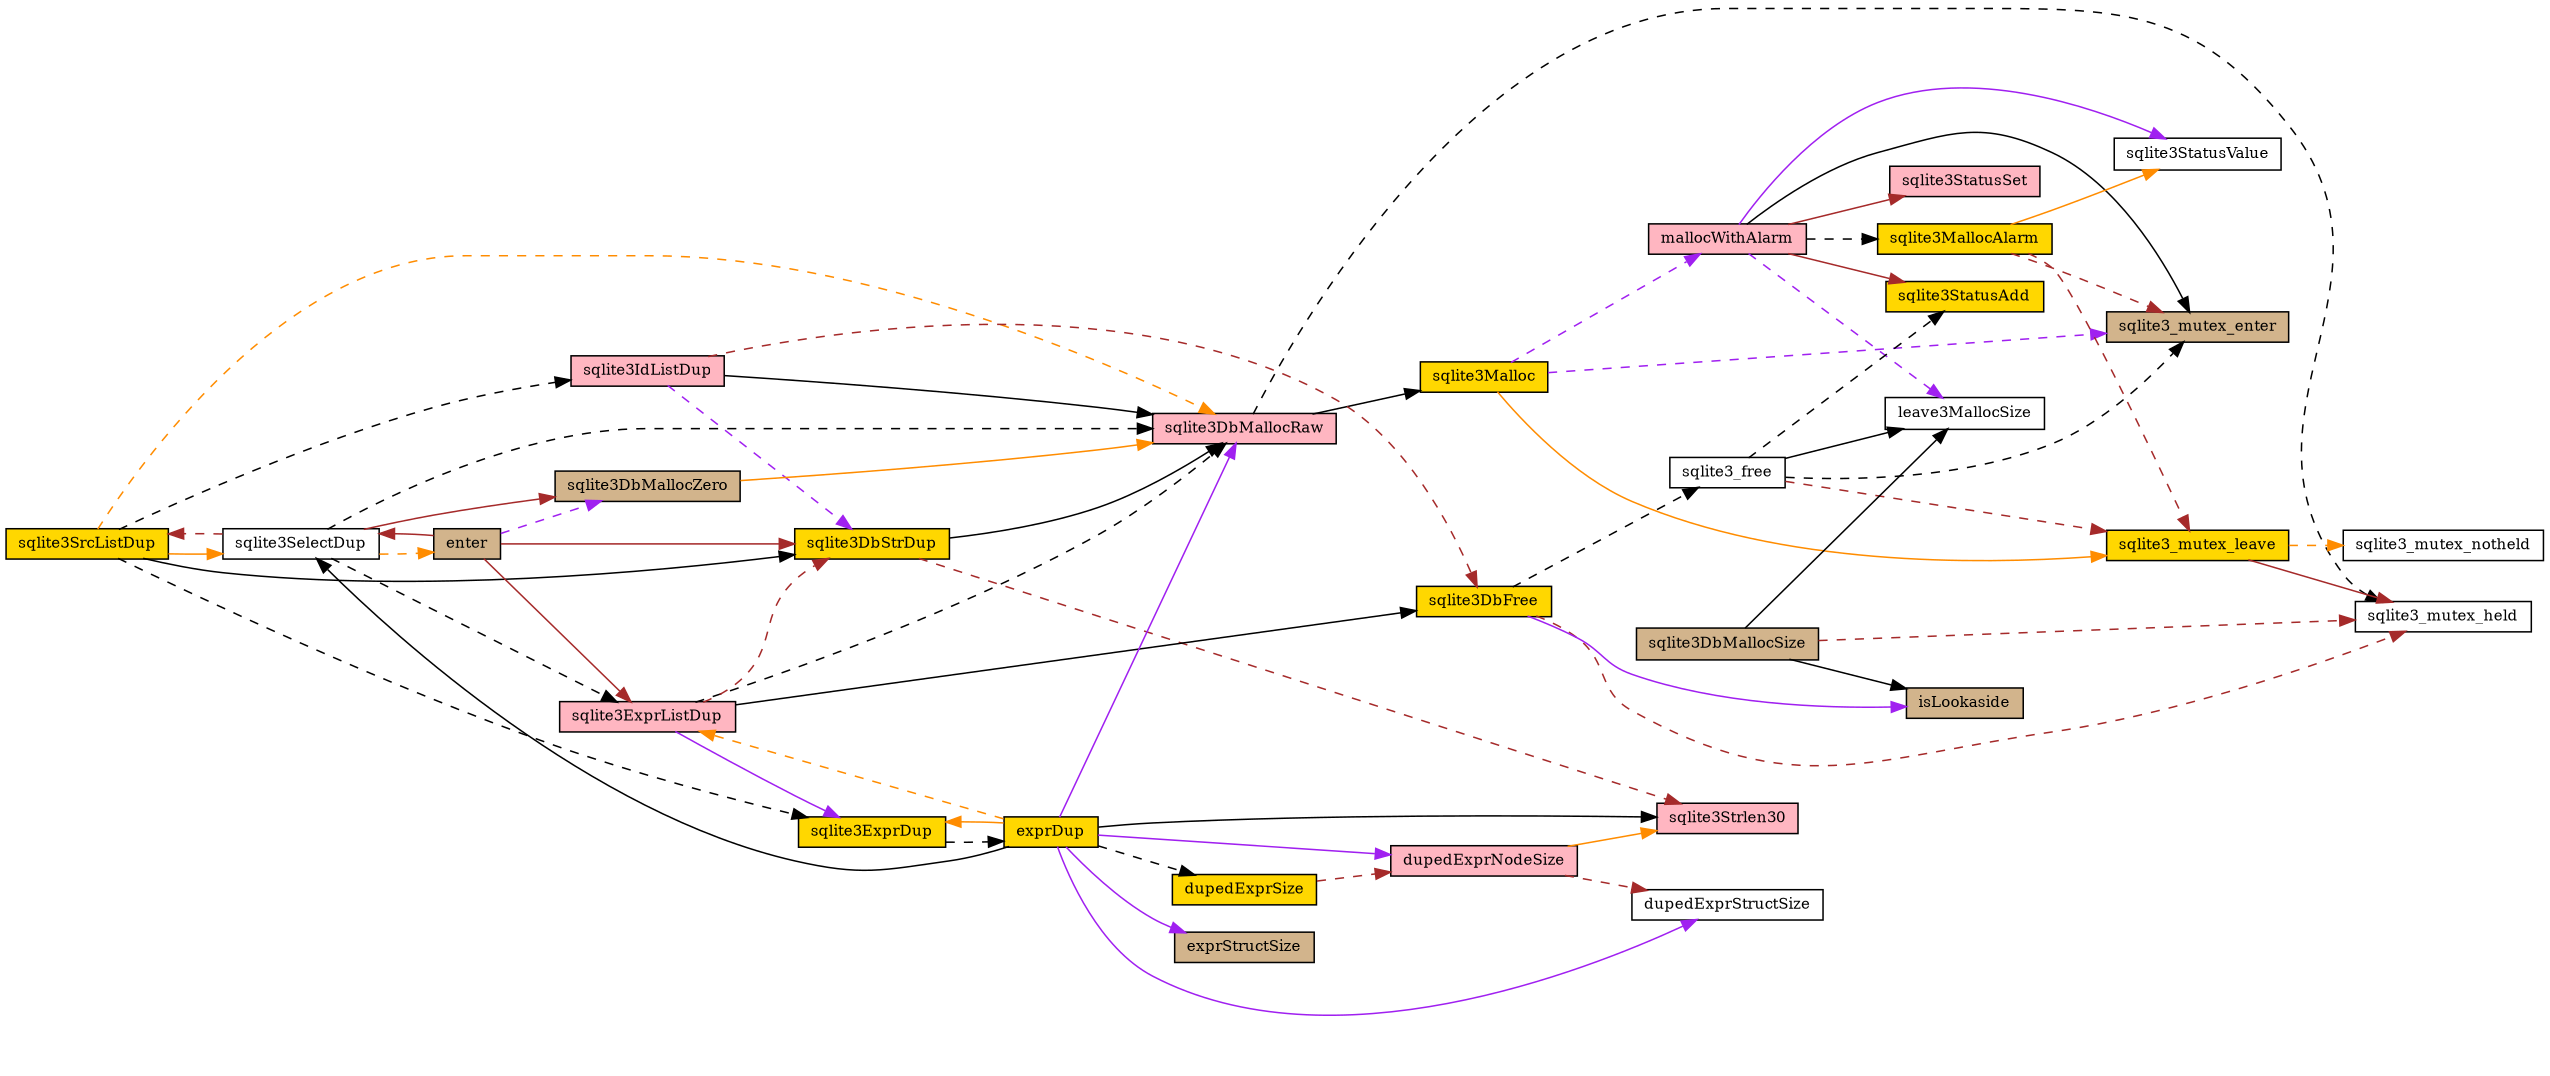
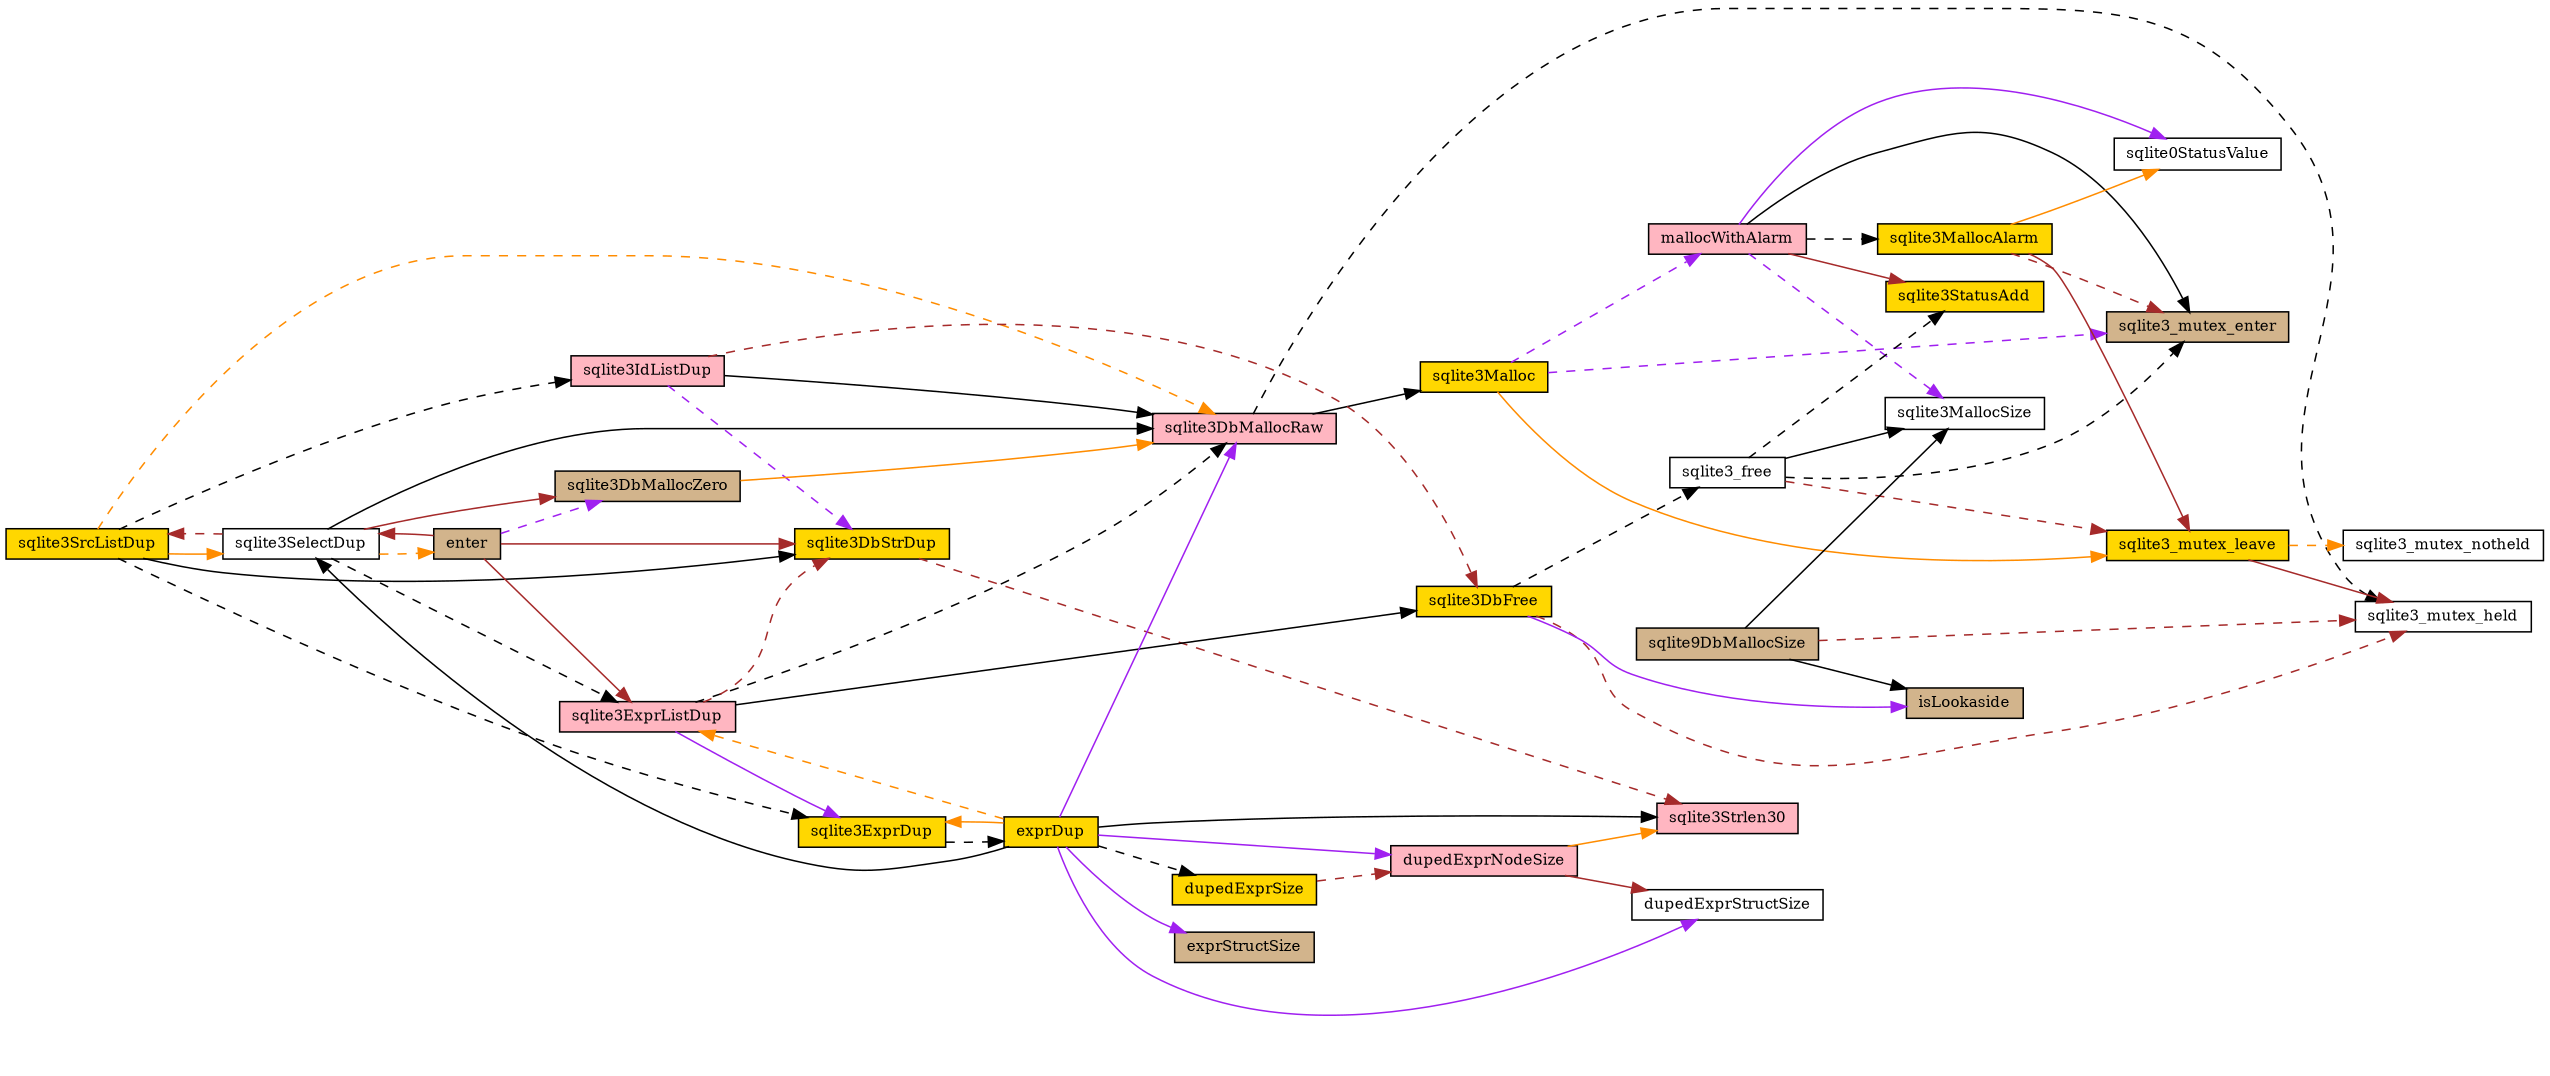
(2198, 154) -> (2198, 154)
(1965, 181) -> none
(2115, 378) -> (2115, 378)
(1965, 413) -> (1965, 413)
(702, 429) -> (702, 429)
(1085, 512) -> none
(1727, 644) -> (1727, 644)
(1598, 882) -> (1598, 882)
